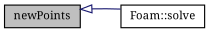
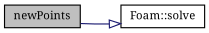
(106, 9) -> (95, 24)
